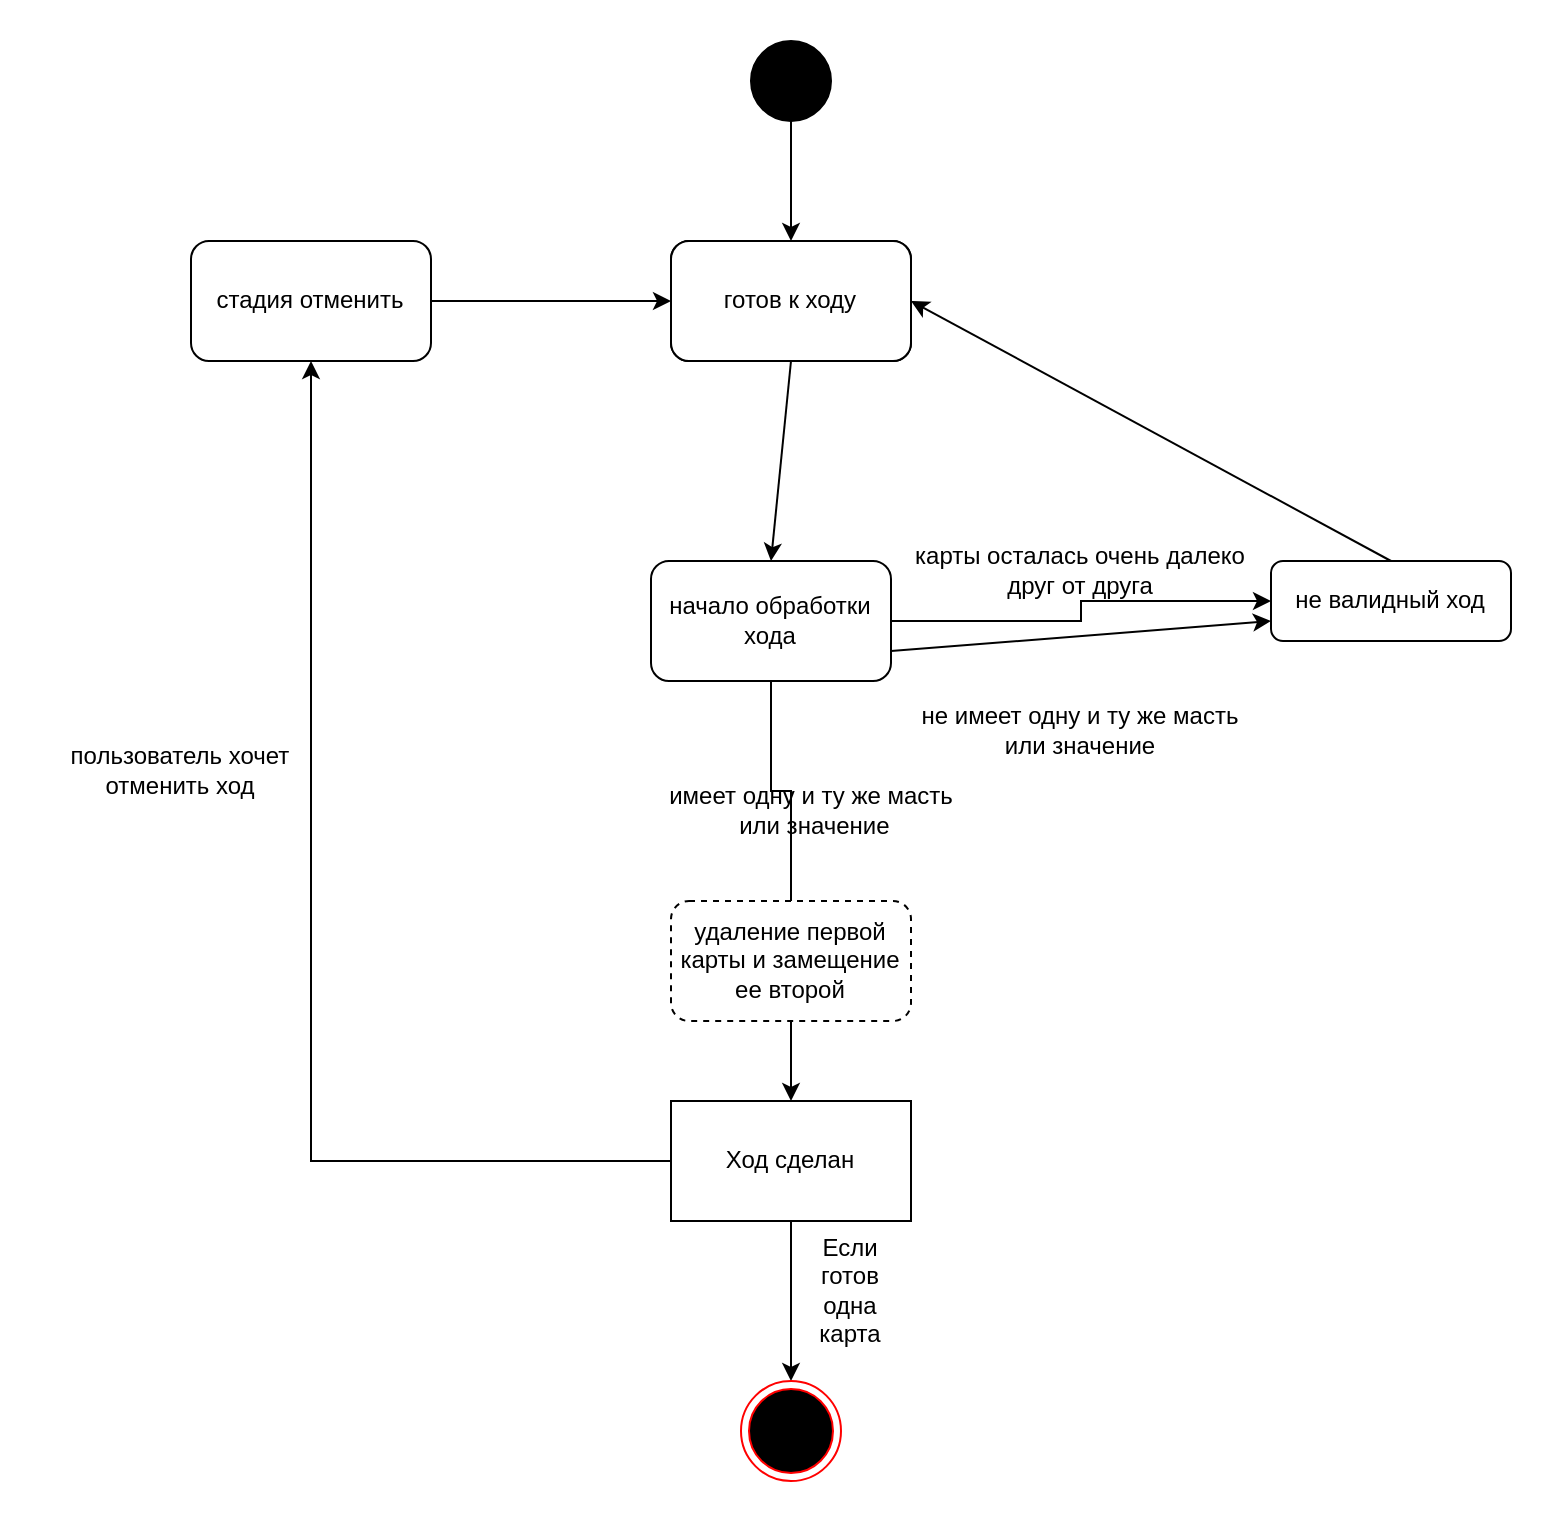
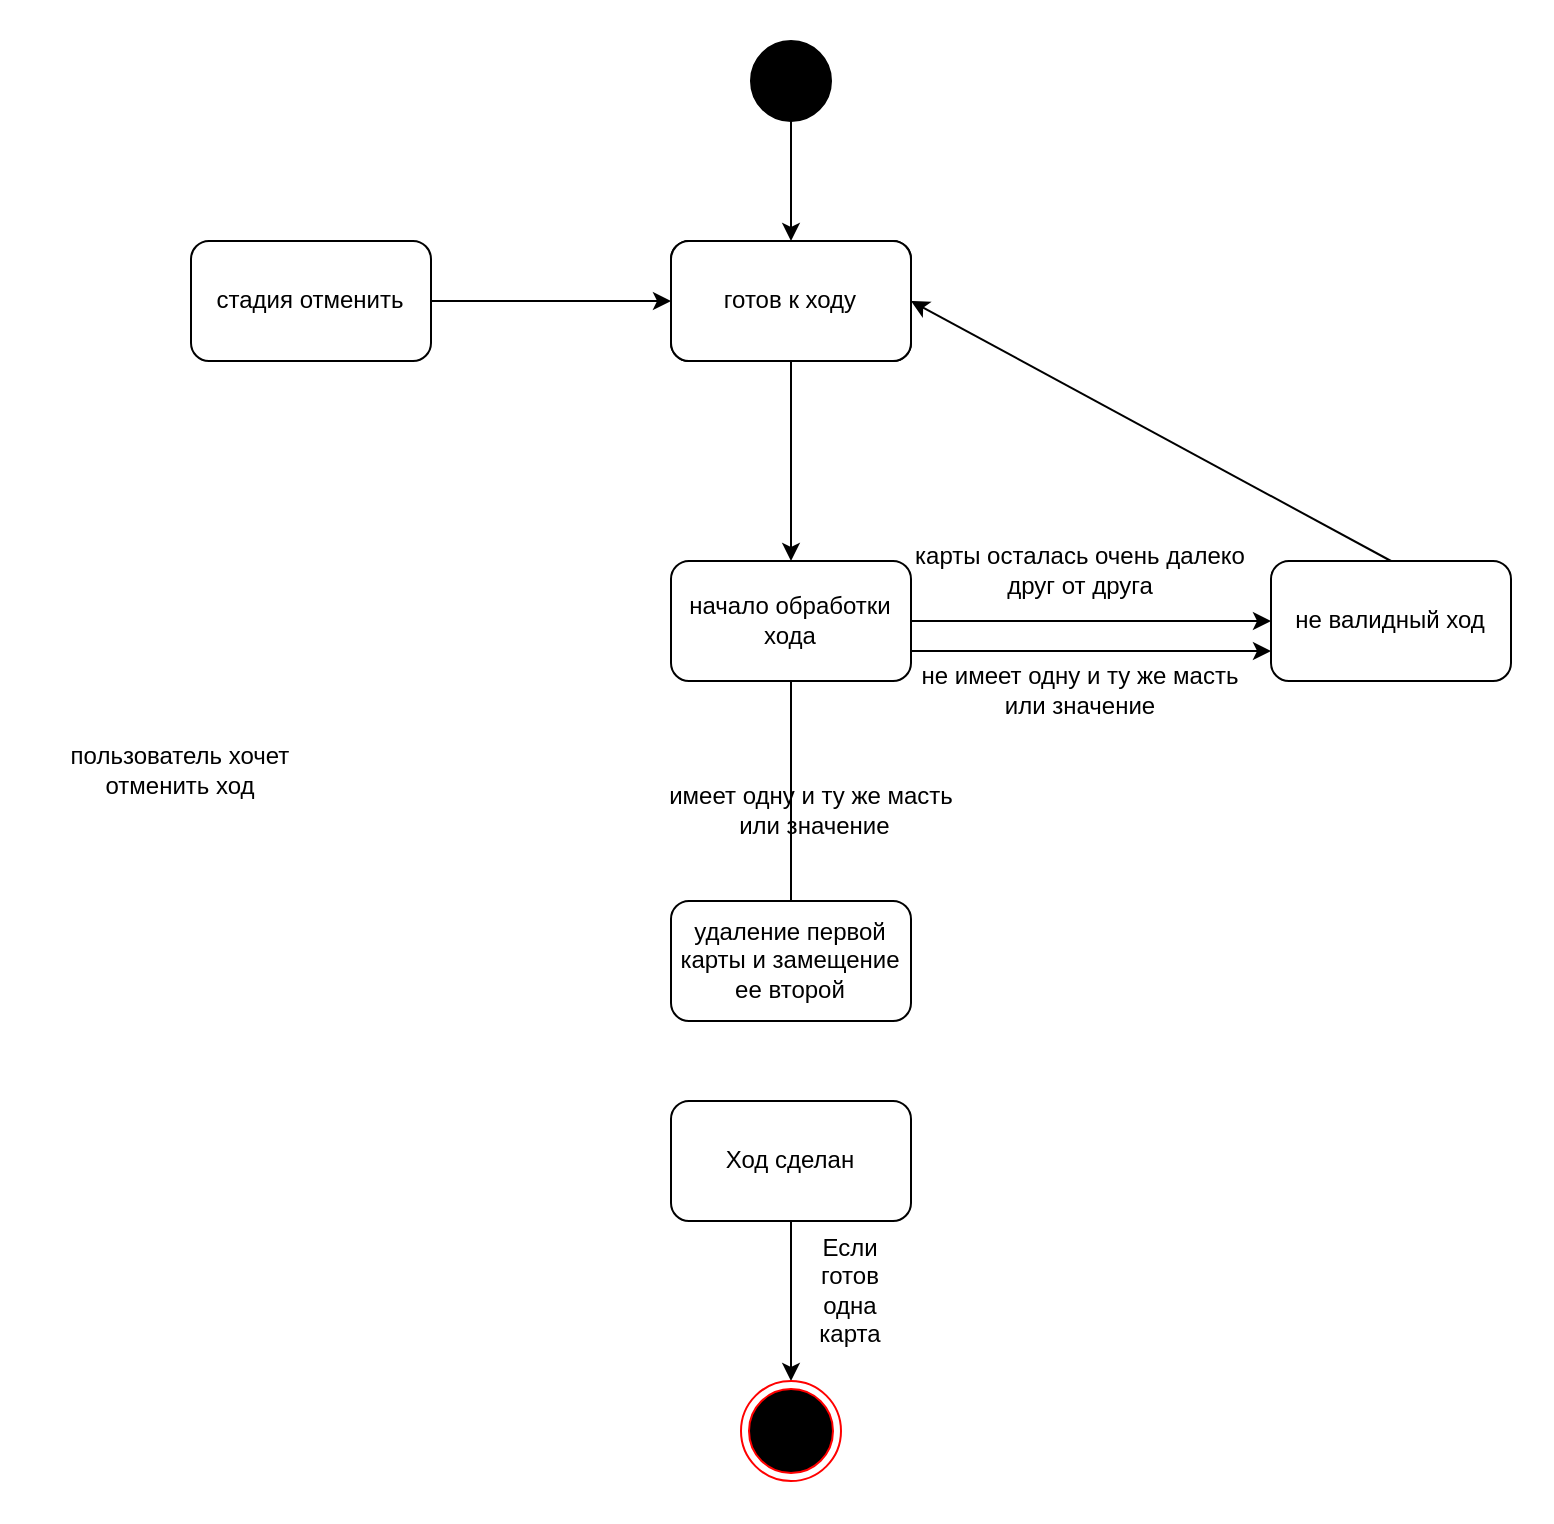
(1391, 601) -> (1391, 621)
(771, 621) -> (791, 621)
(1081, 731) -> (1081, 691)
(311, 948) -> none
(791, 961) -> (791, 961)
(791, 1054) -> none
(791, 1161) -> (791, 1161)
